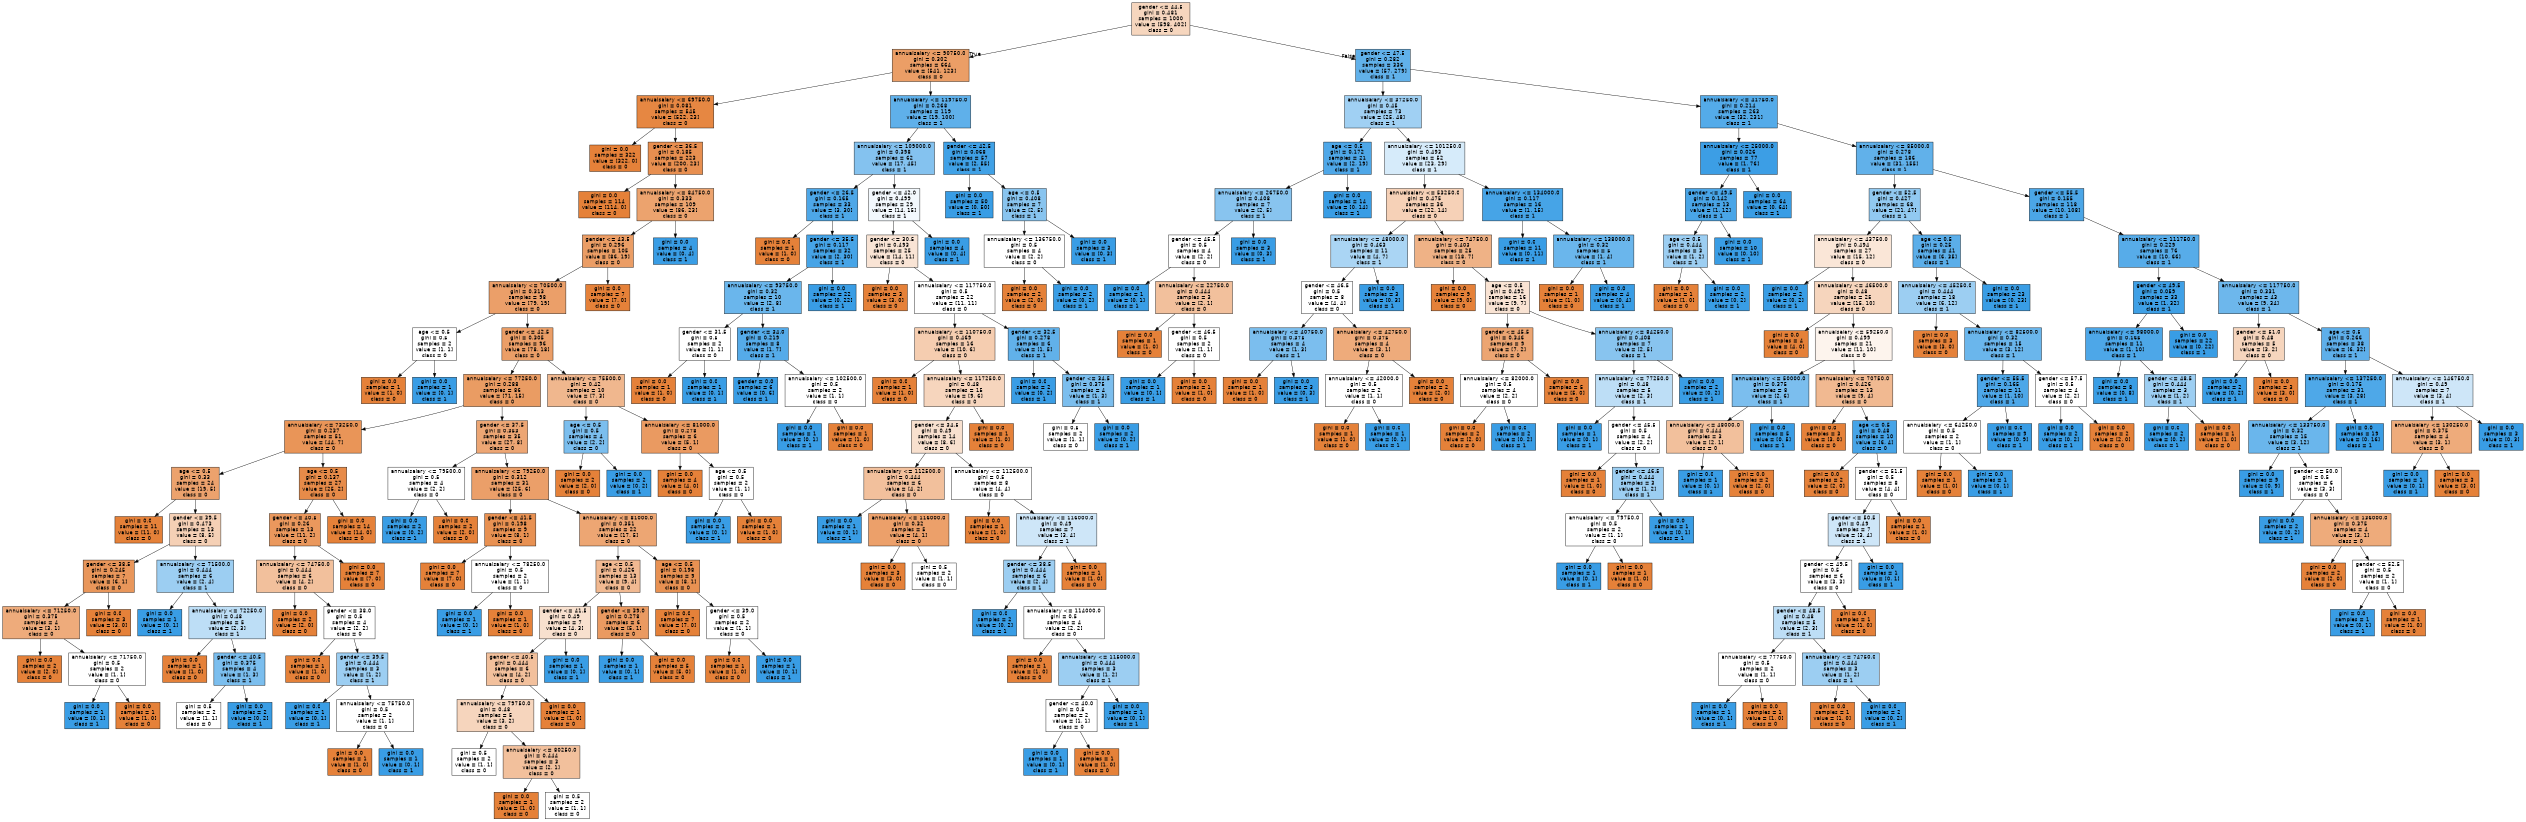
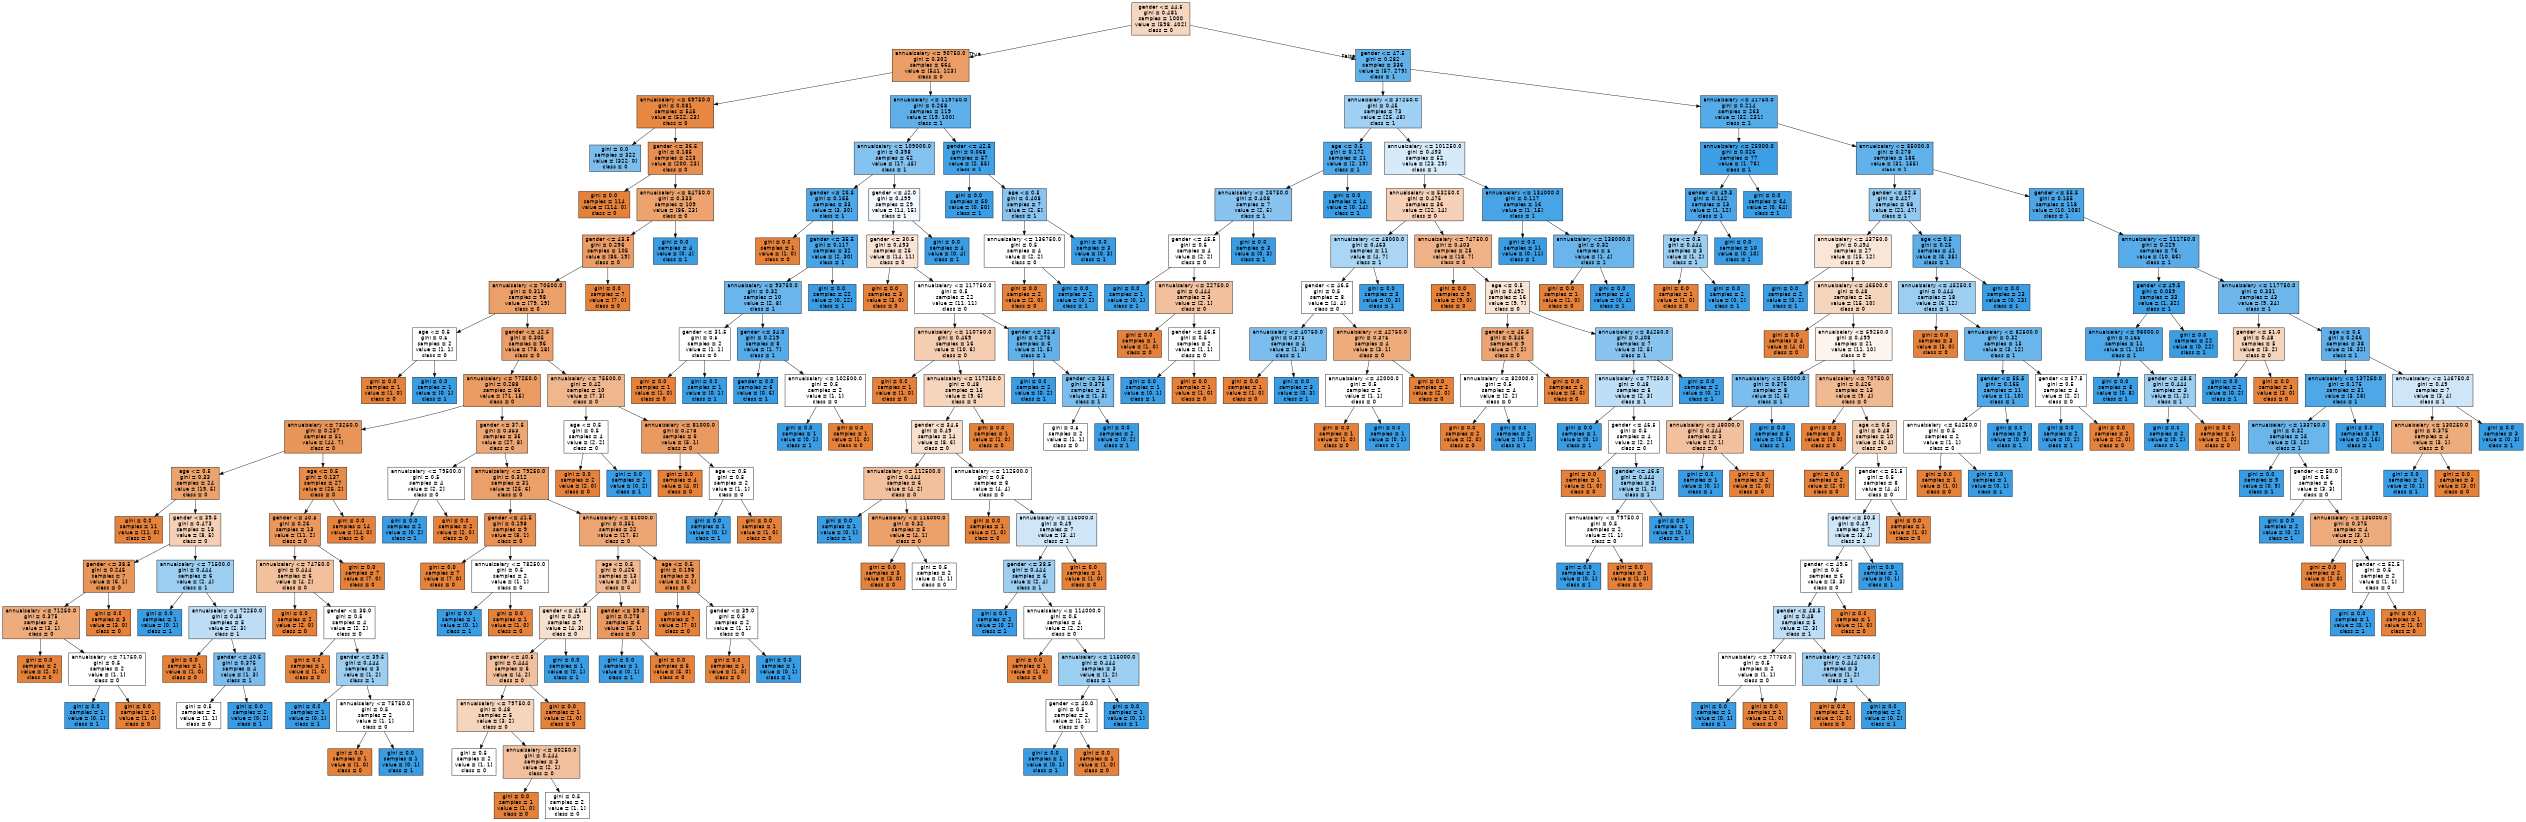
(615, 158) -> (615, 158)
(586, 437) -> (586, 437)
(1875, 437) -> (1875, 437)
